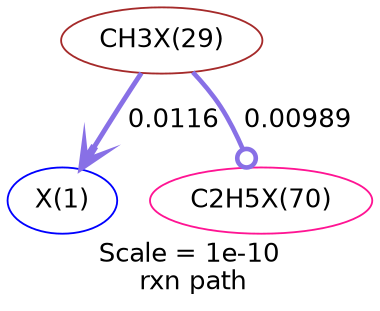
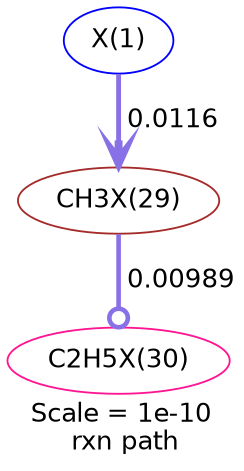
(117, 110) -> (119, 108)
(261, 201) -> (119, 361)
